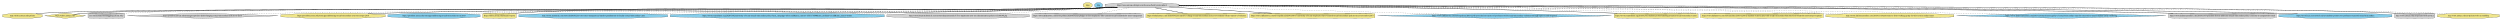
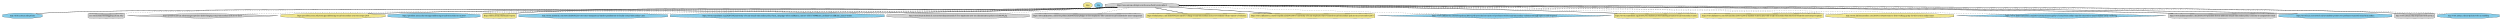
(22, 16) -> (22, 16)
(65, 16) -> none
(2468, 16) -> (2468, 16)
